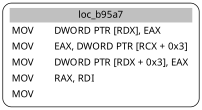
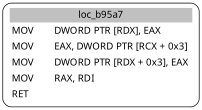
(33, 94) -> (31, 94)
